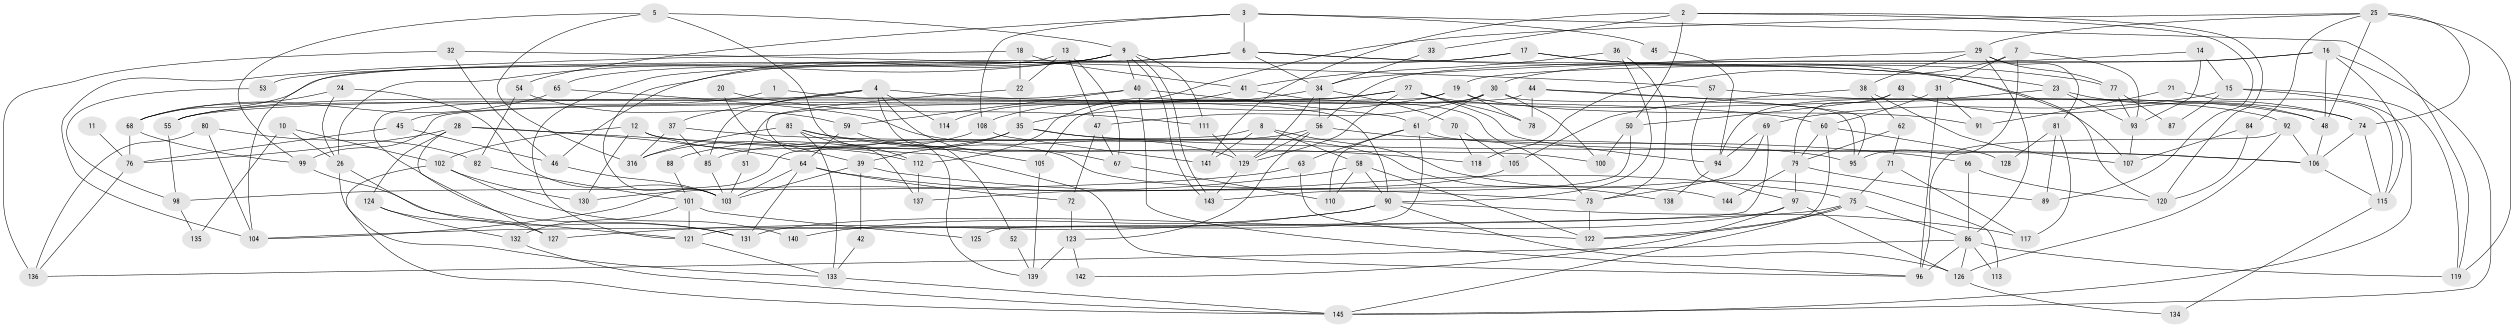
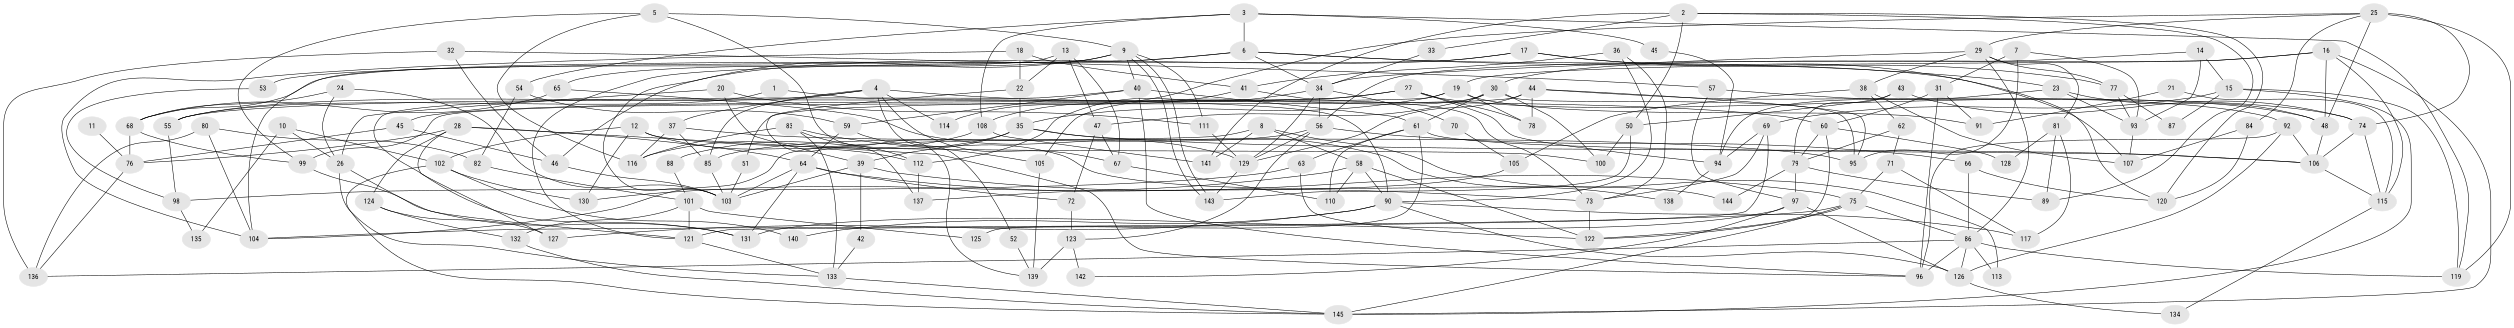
(827, 70) -> (610, 96)
(1340, 135) -> (1388, 121)
(633, 164) -> (633, 164)
(1477, 164) -> none
